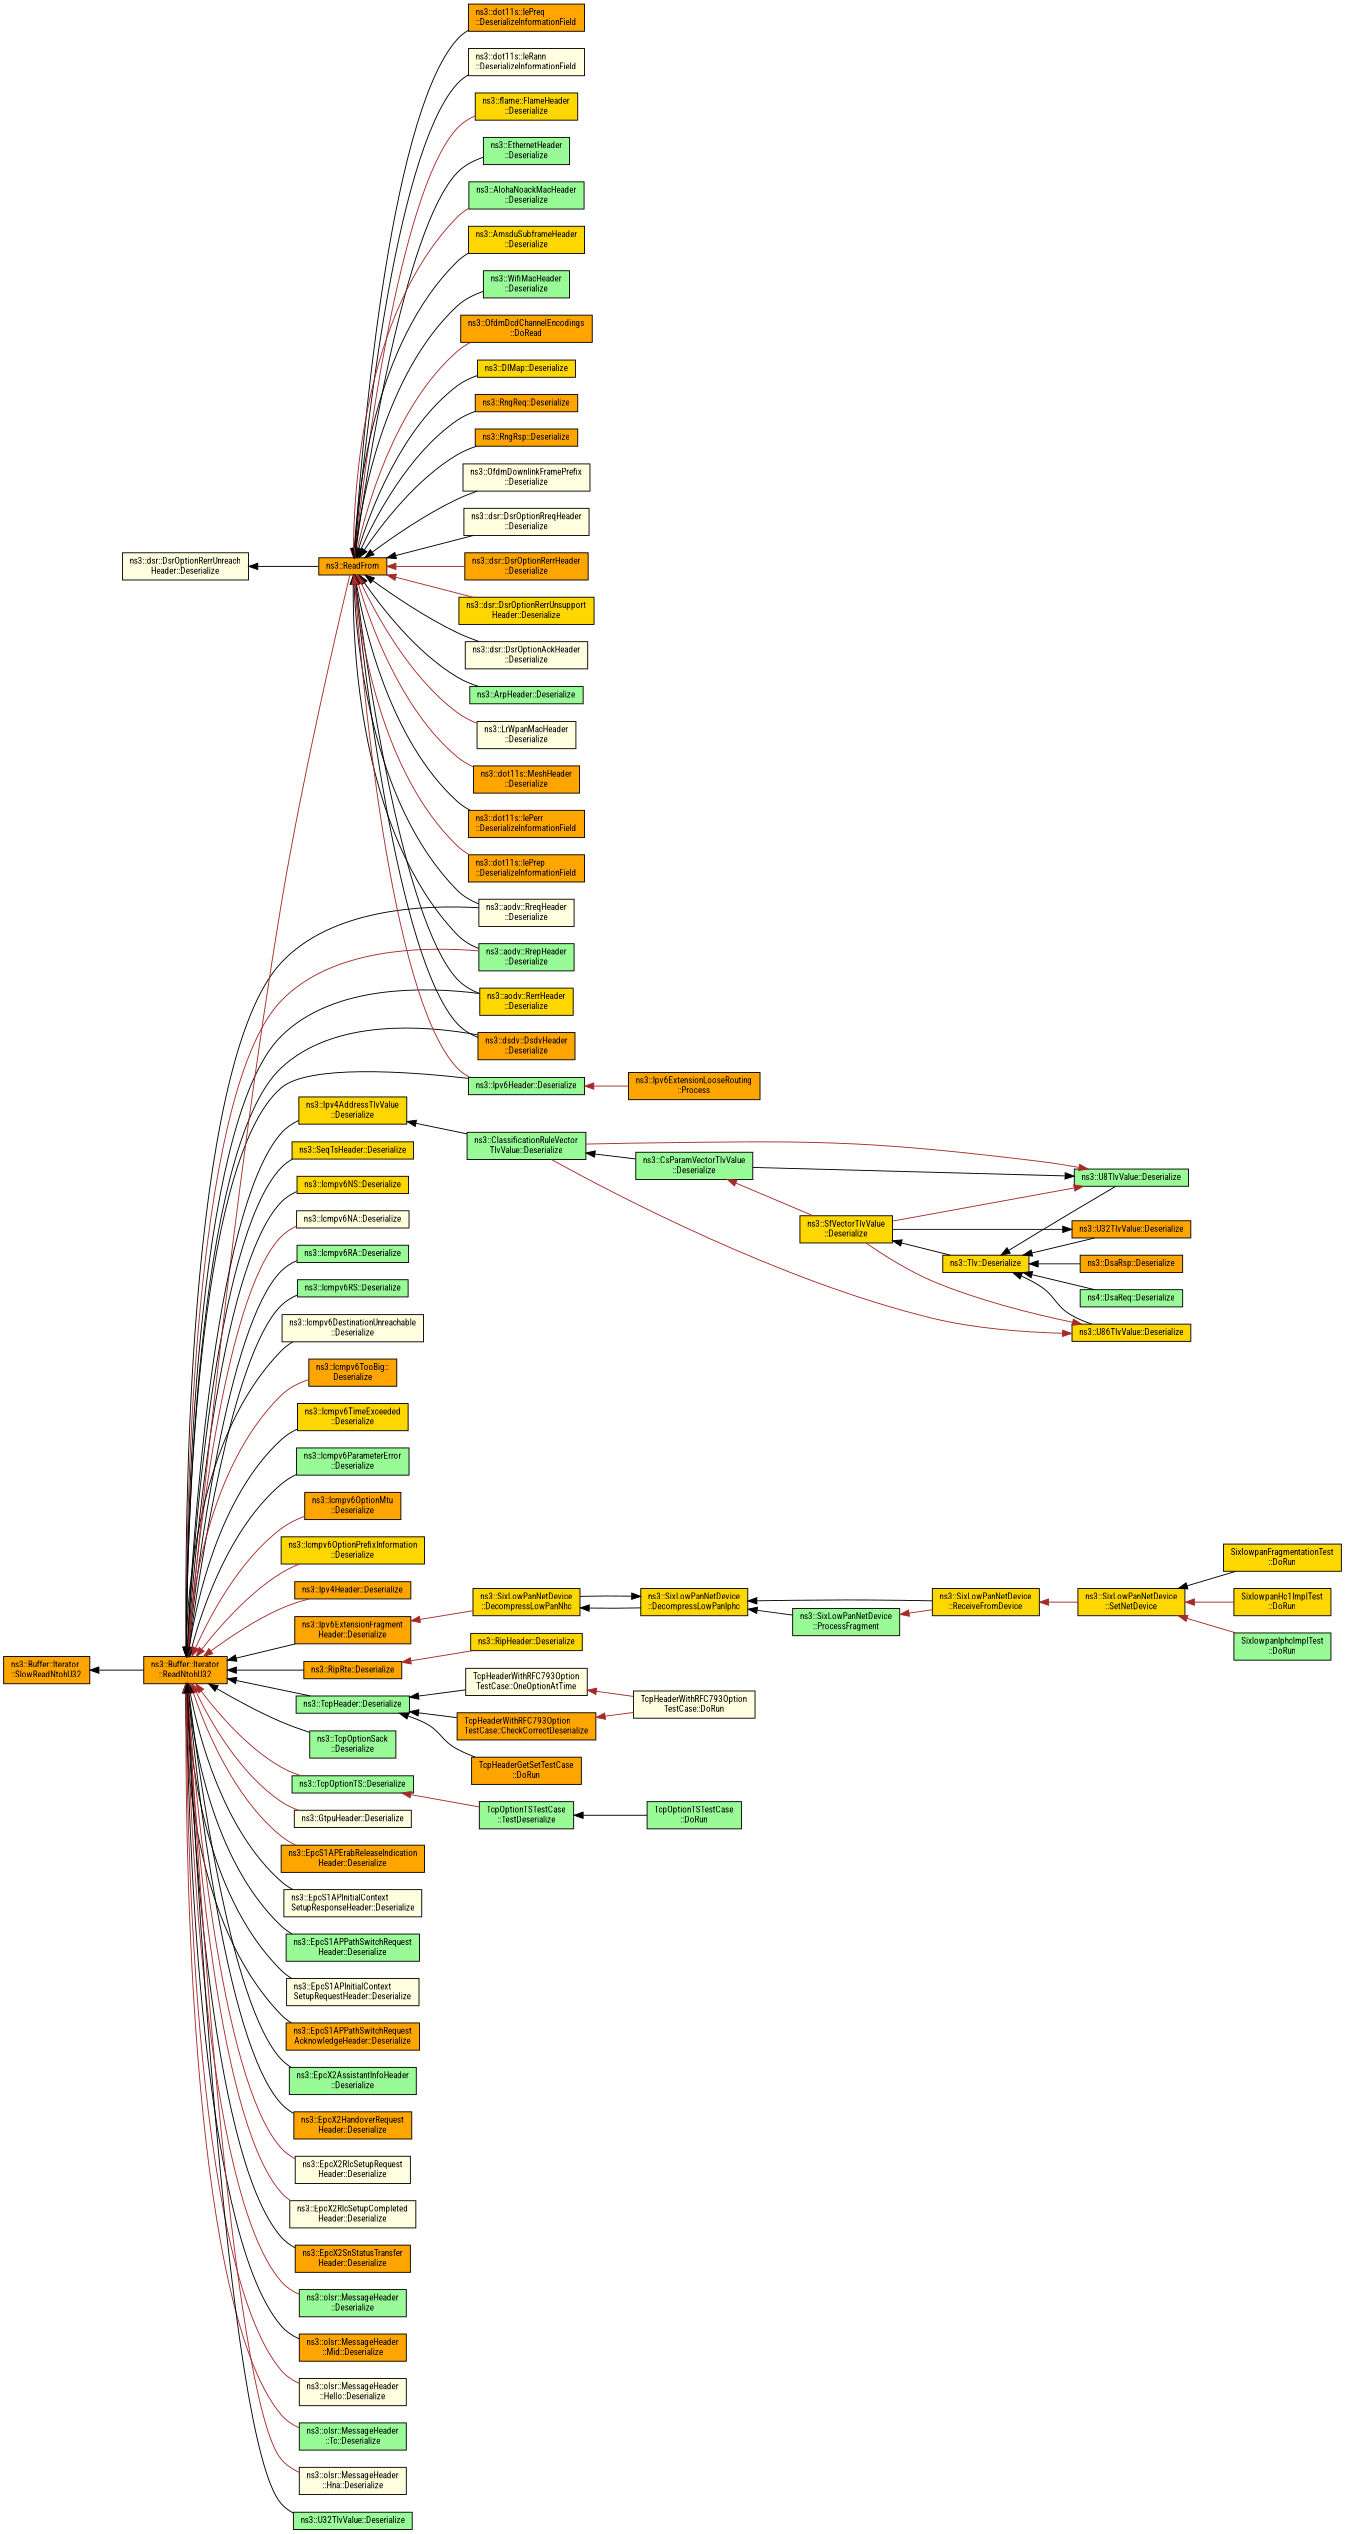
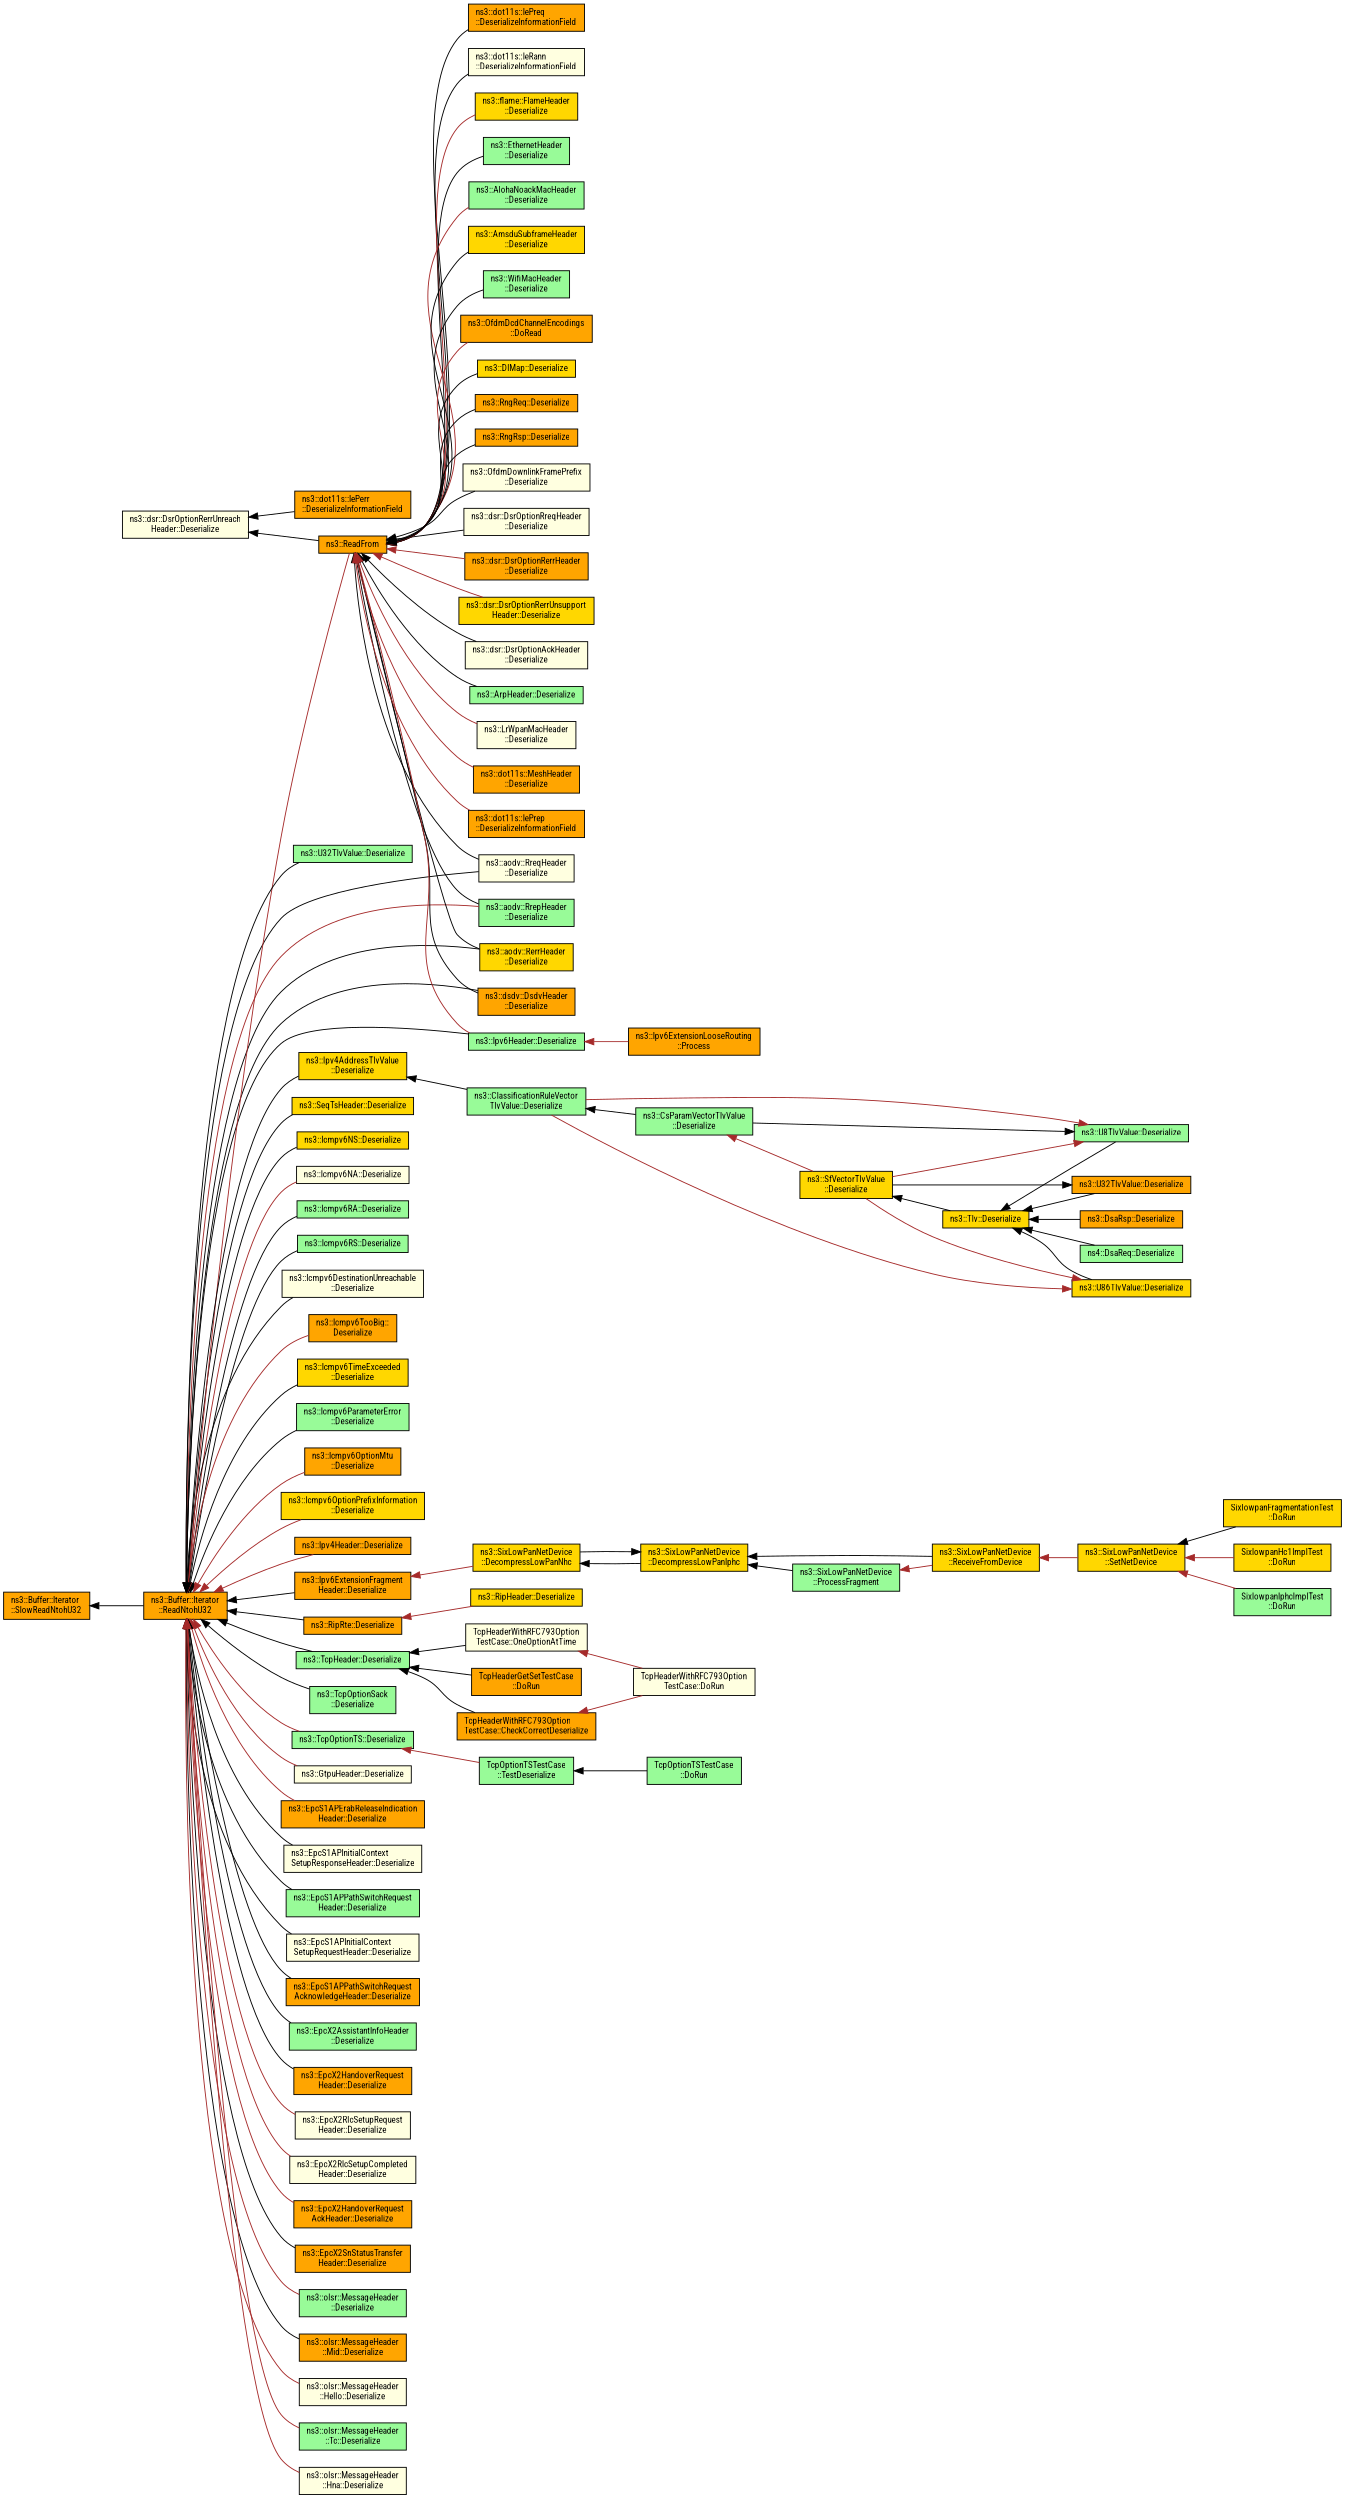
(394, 708) -> (276, 514)
none -> (353, 2214)
